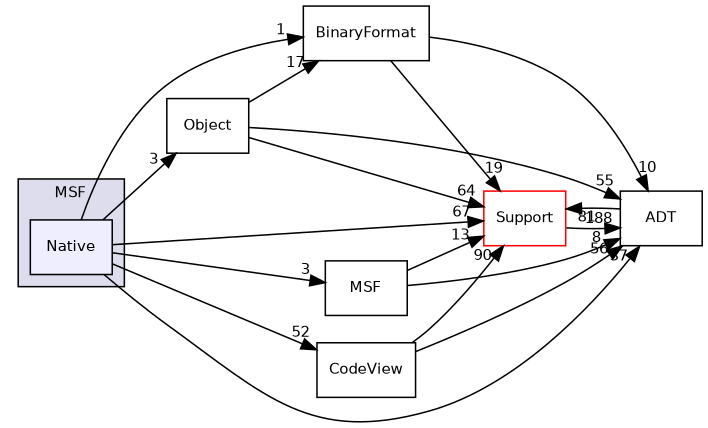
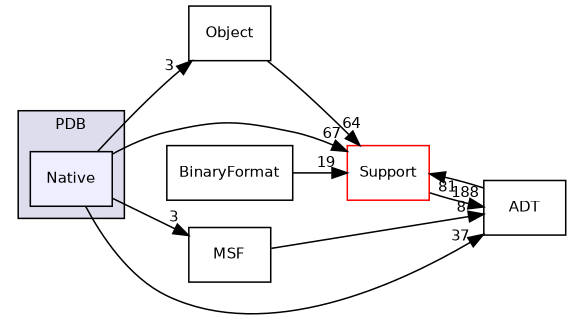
(556, 76) -> none
(277, 86) -> none
(155, 95) -> none
(430, 147) -> none
(71, 193) -> (71, 125)
(438, 256) -> none
(366, 370) -> none
